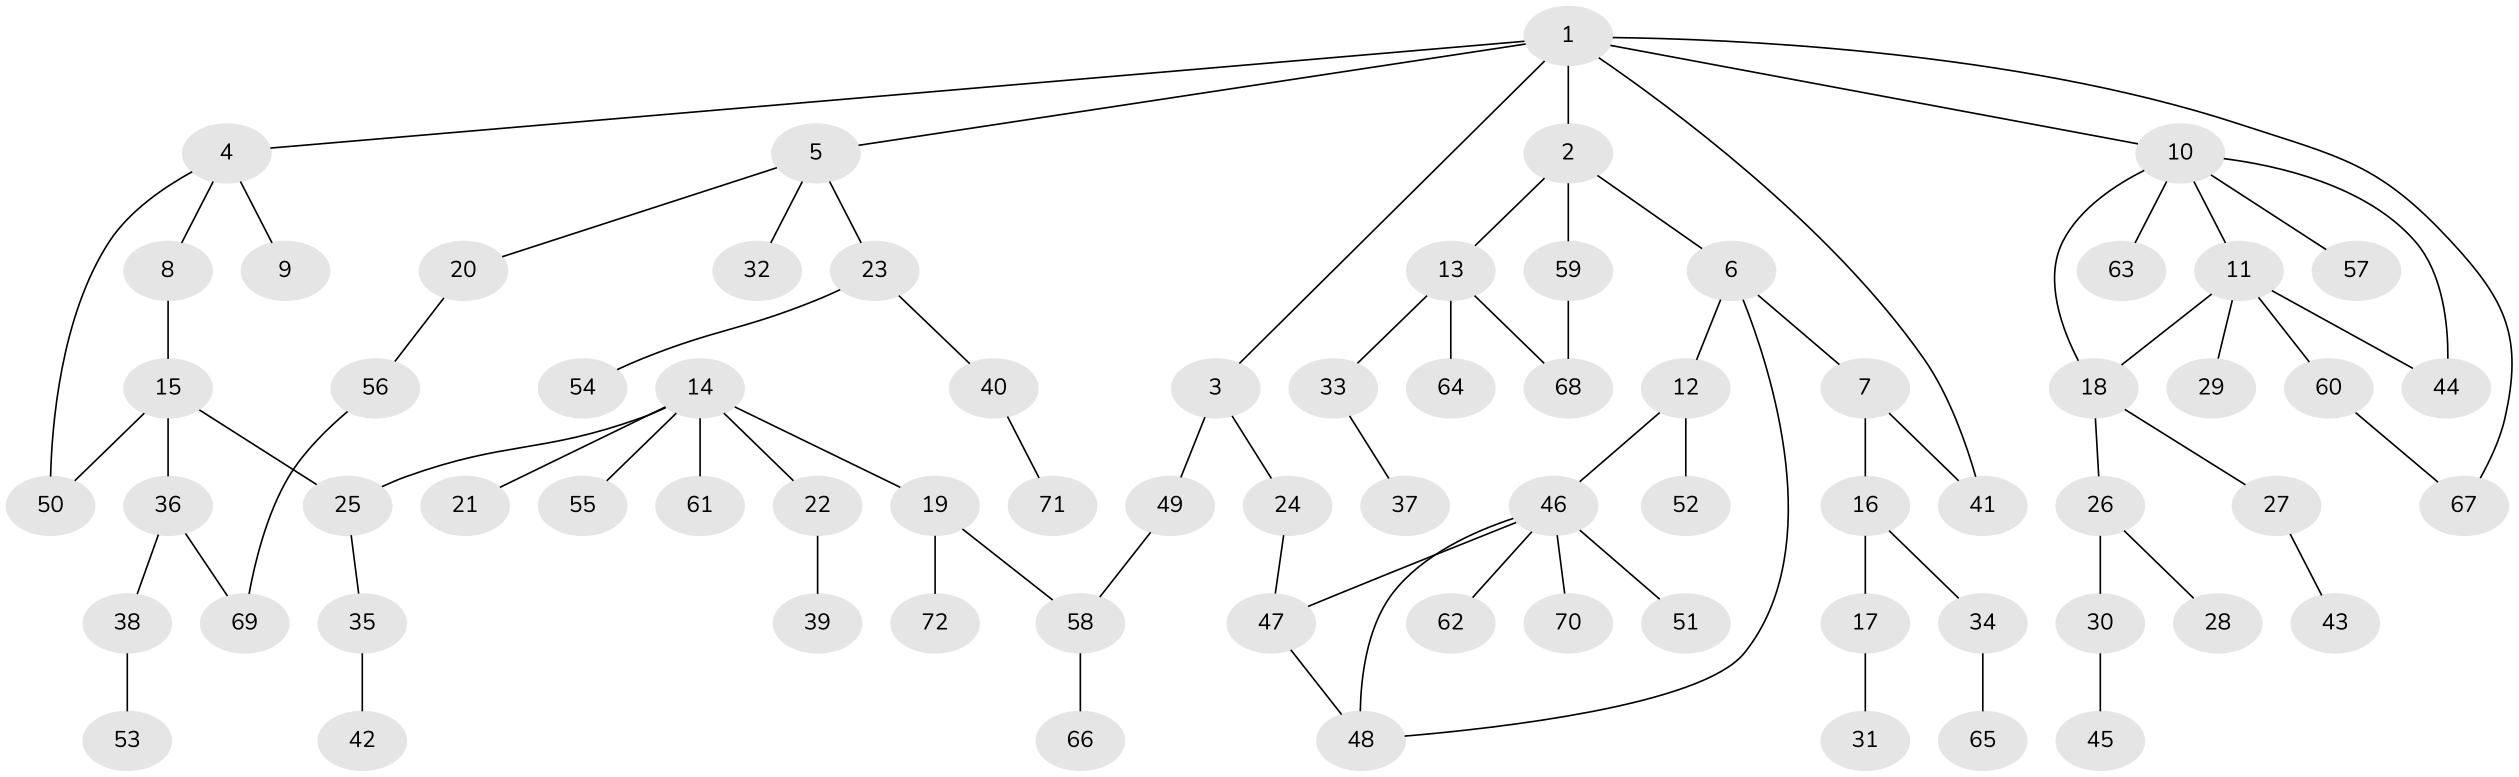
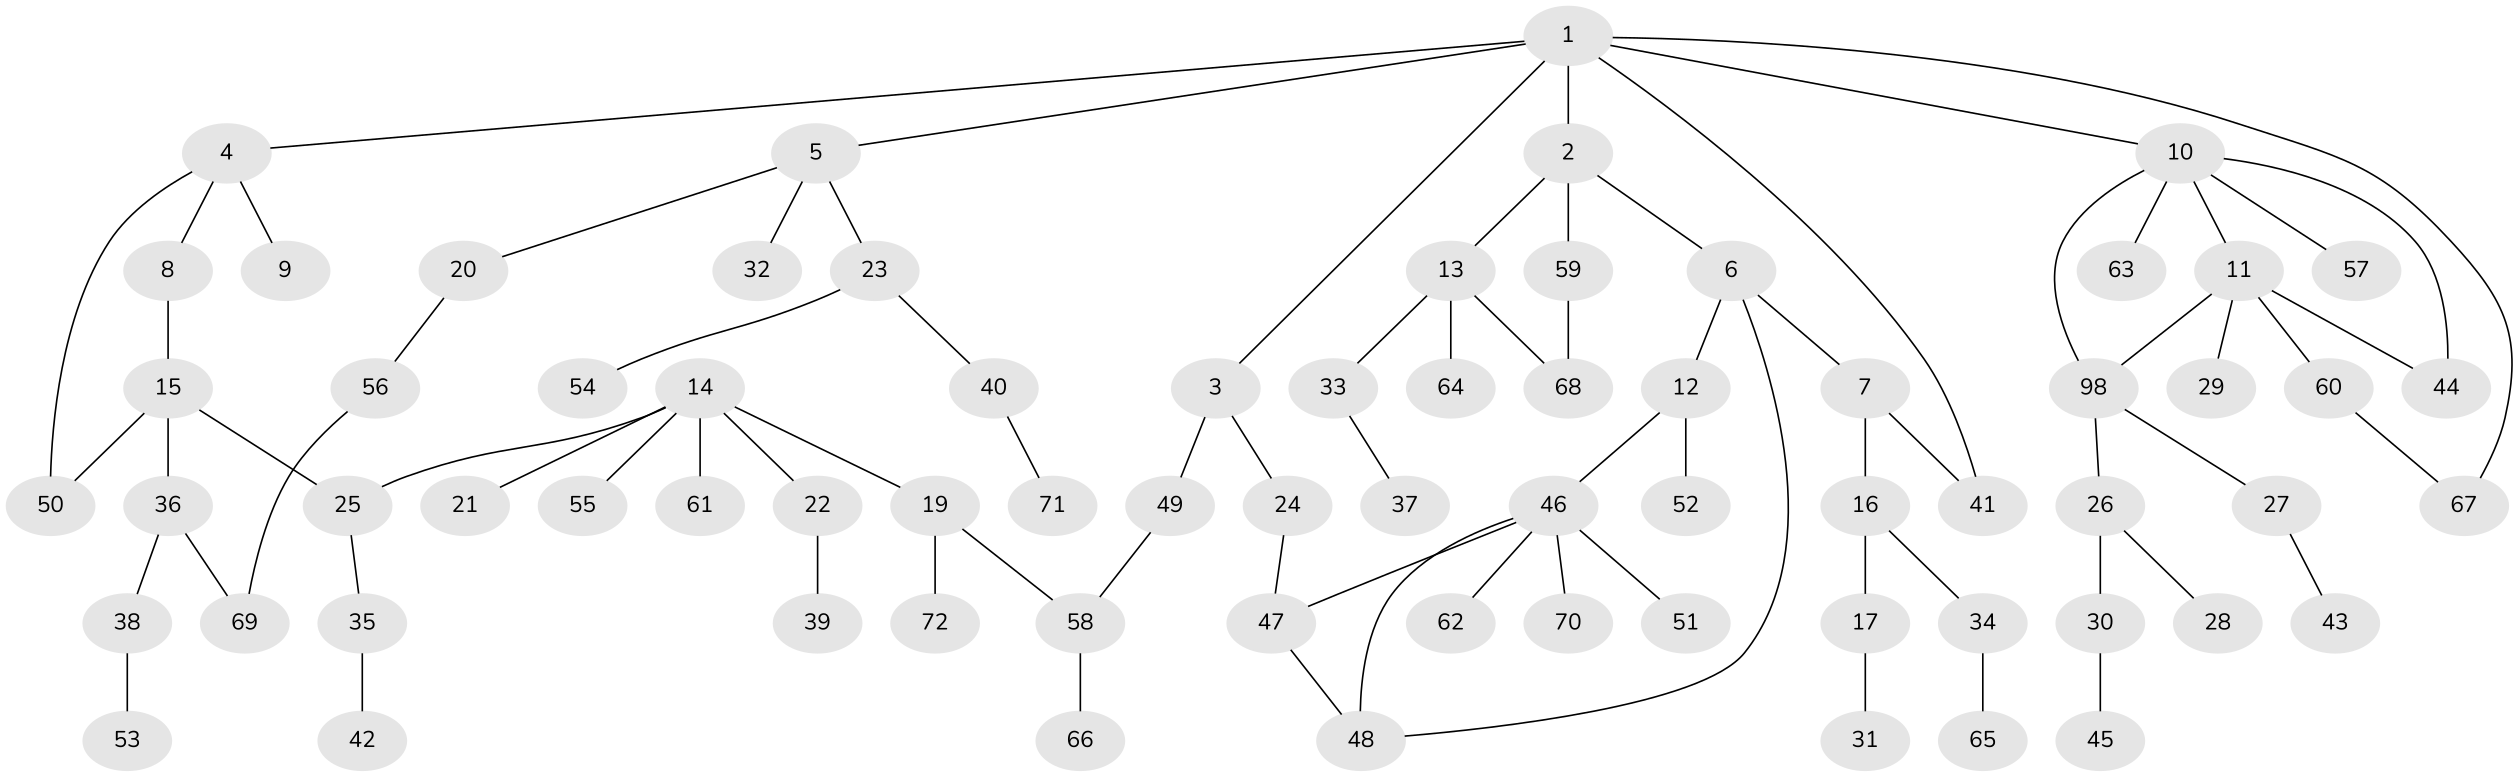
(2094, 388) -> (2094, 388)
